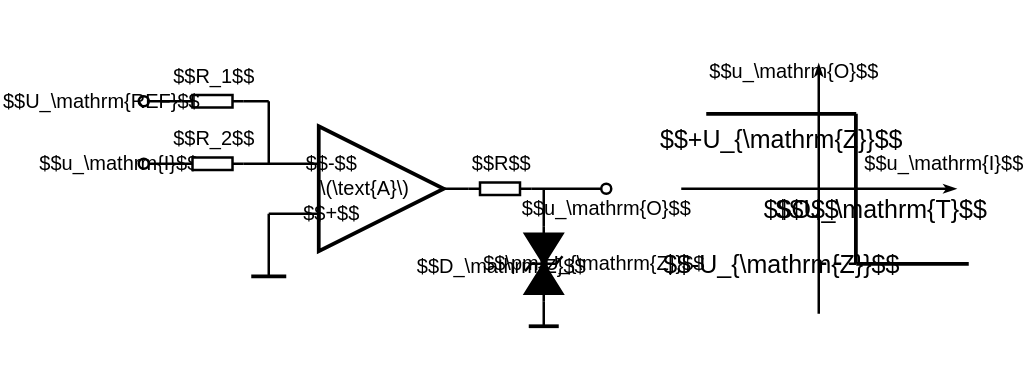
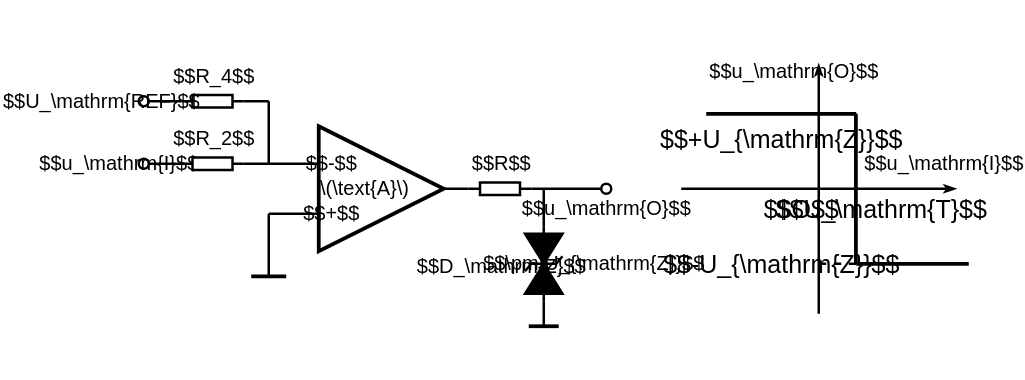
(215, 76) -> (215, 76)
